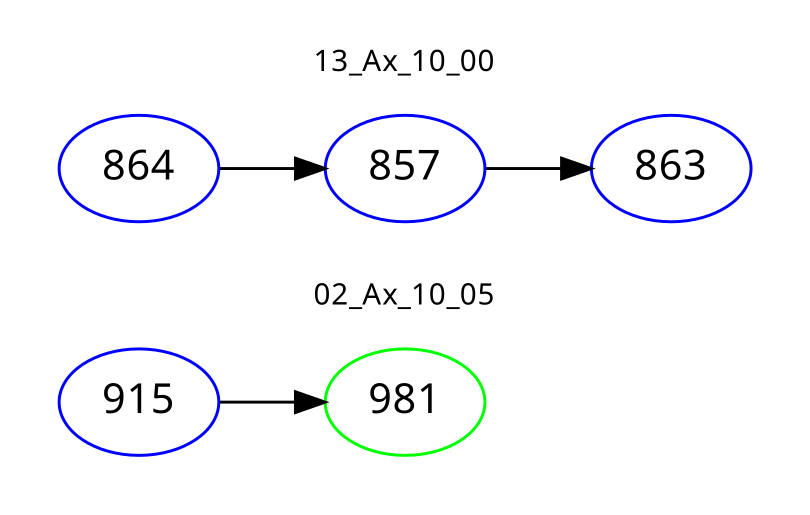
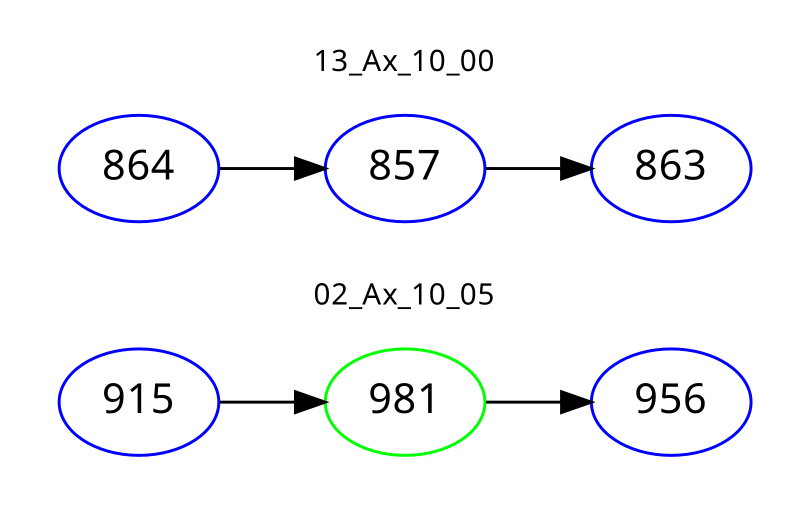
none -> (671, 402)
